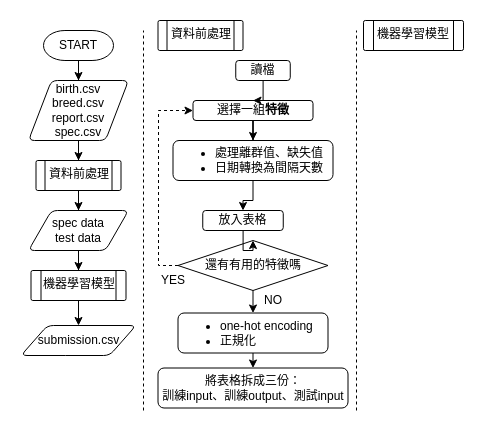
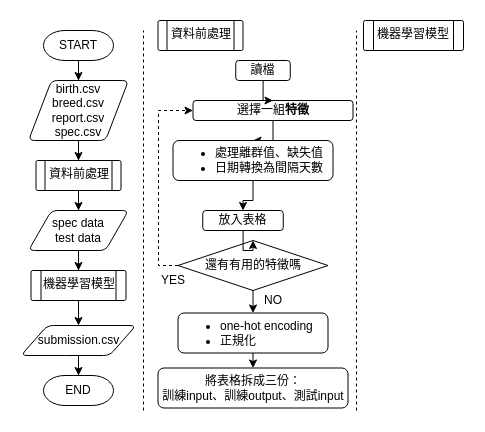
(253, 111) -> (273, 111)
none -> (79, 370)
none -> (79, 391)
